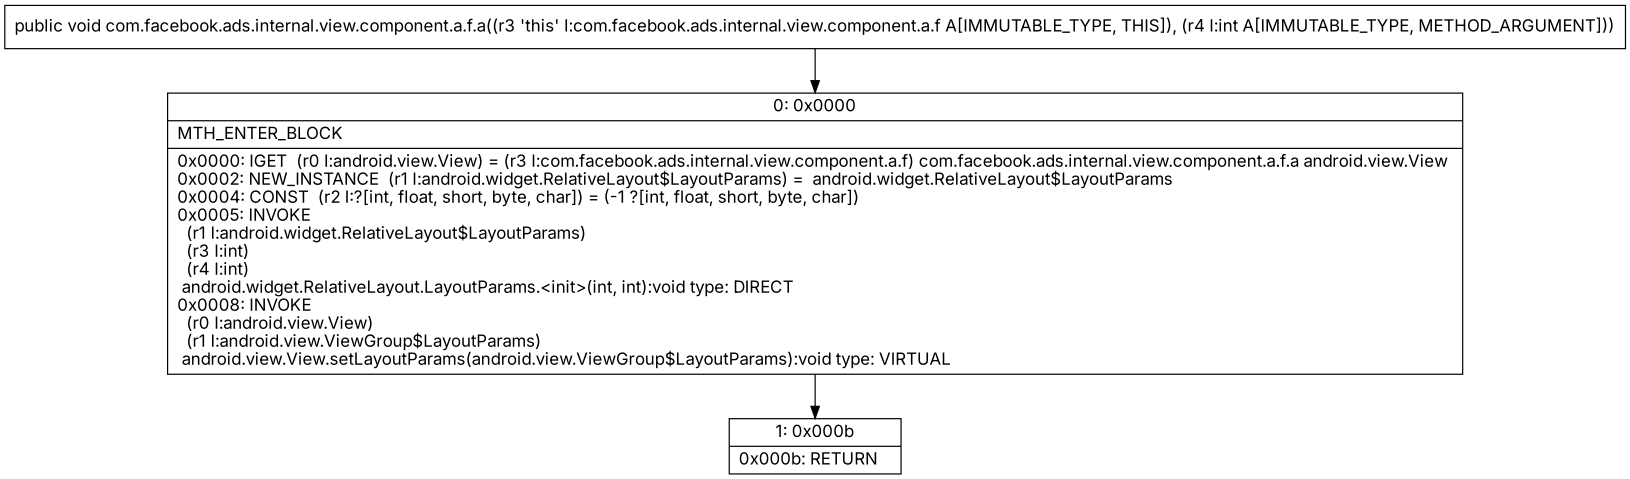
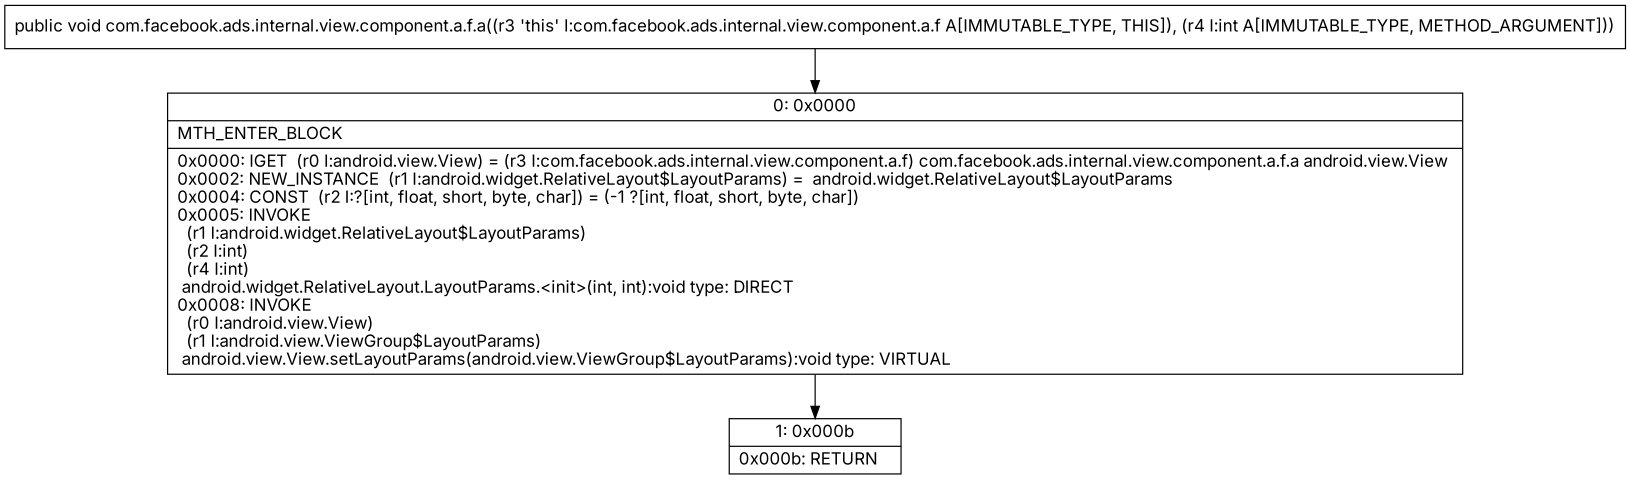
(214, 252) -> (213, 252)
